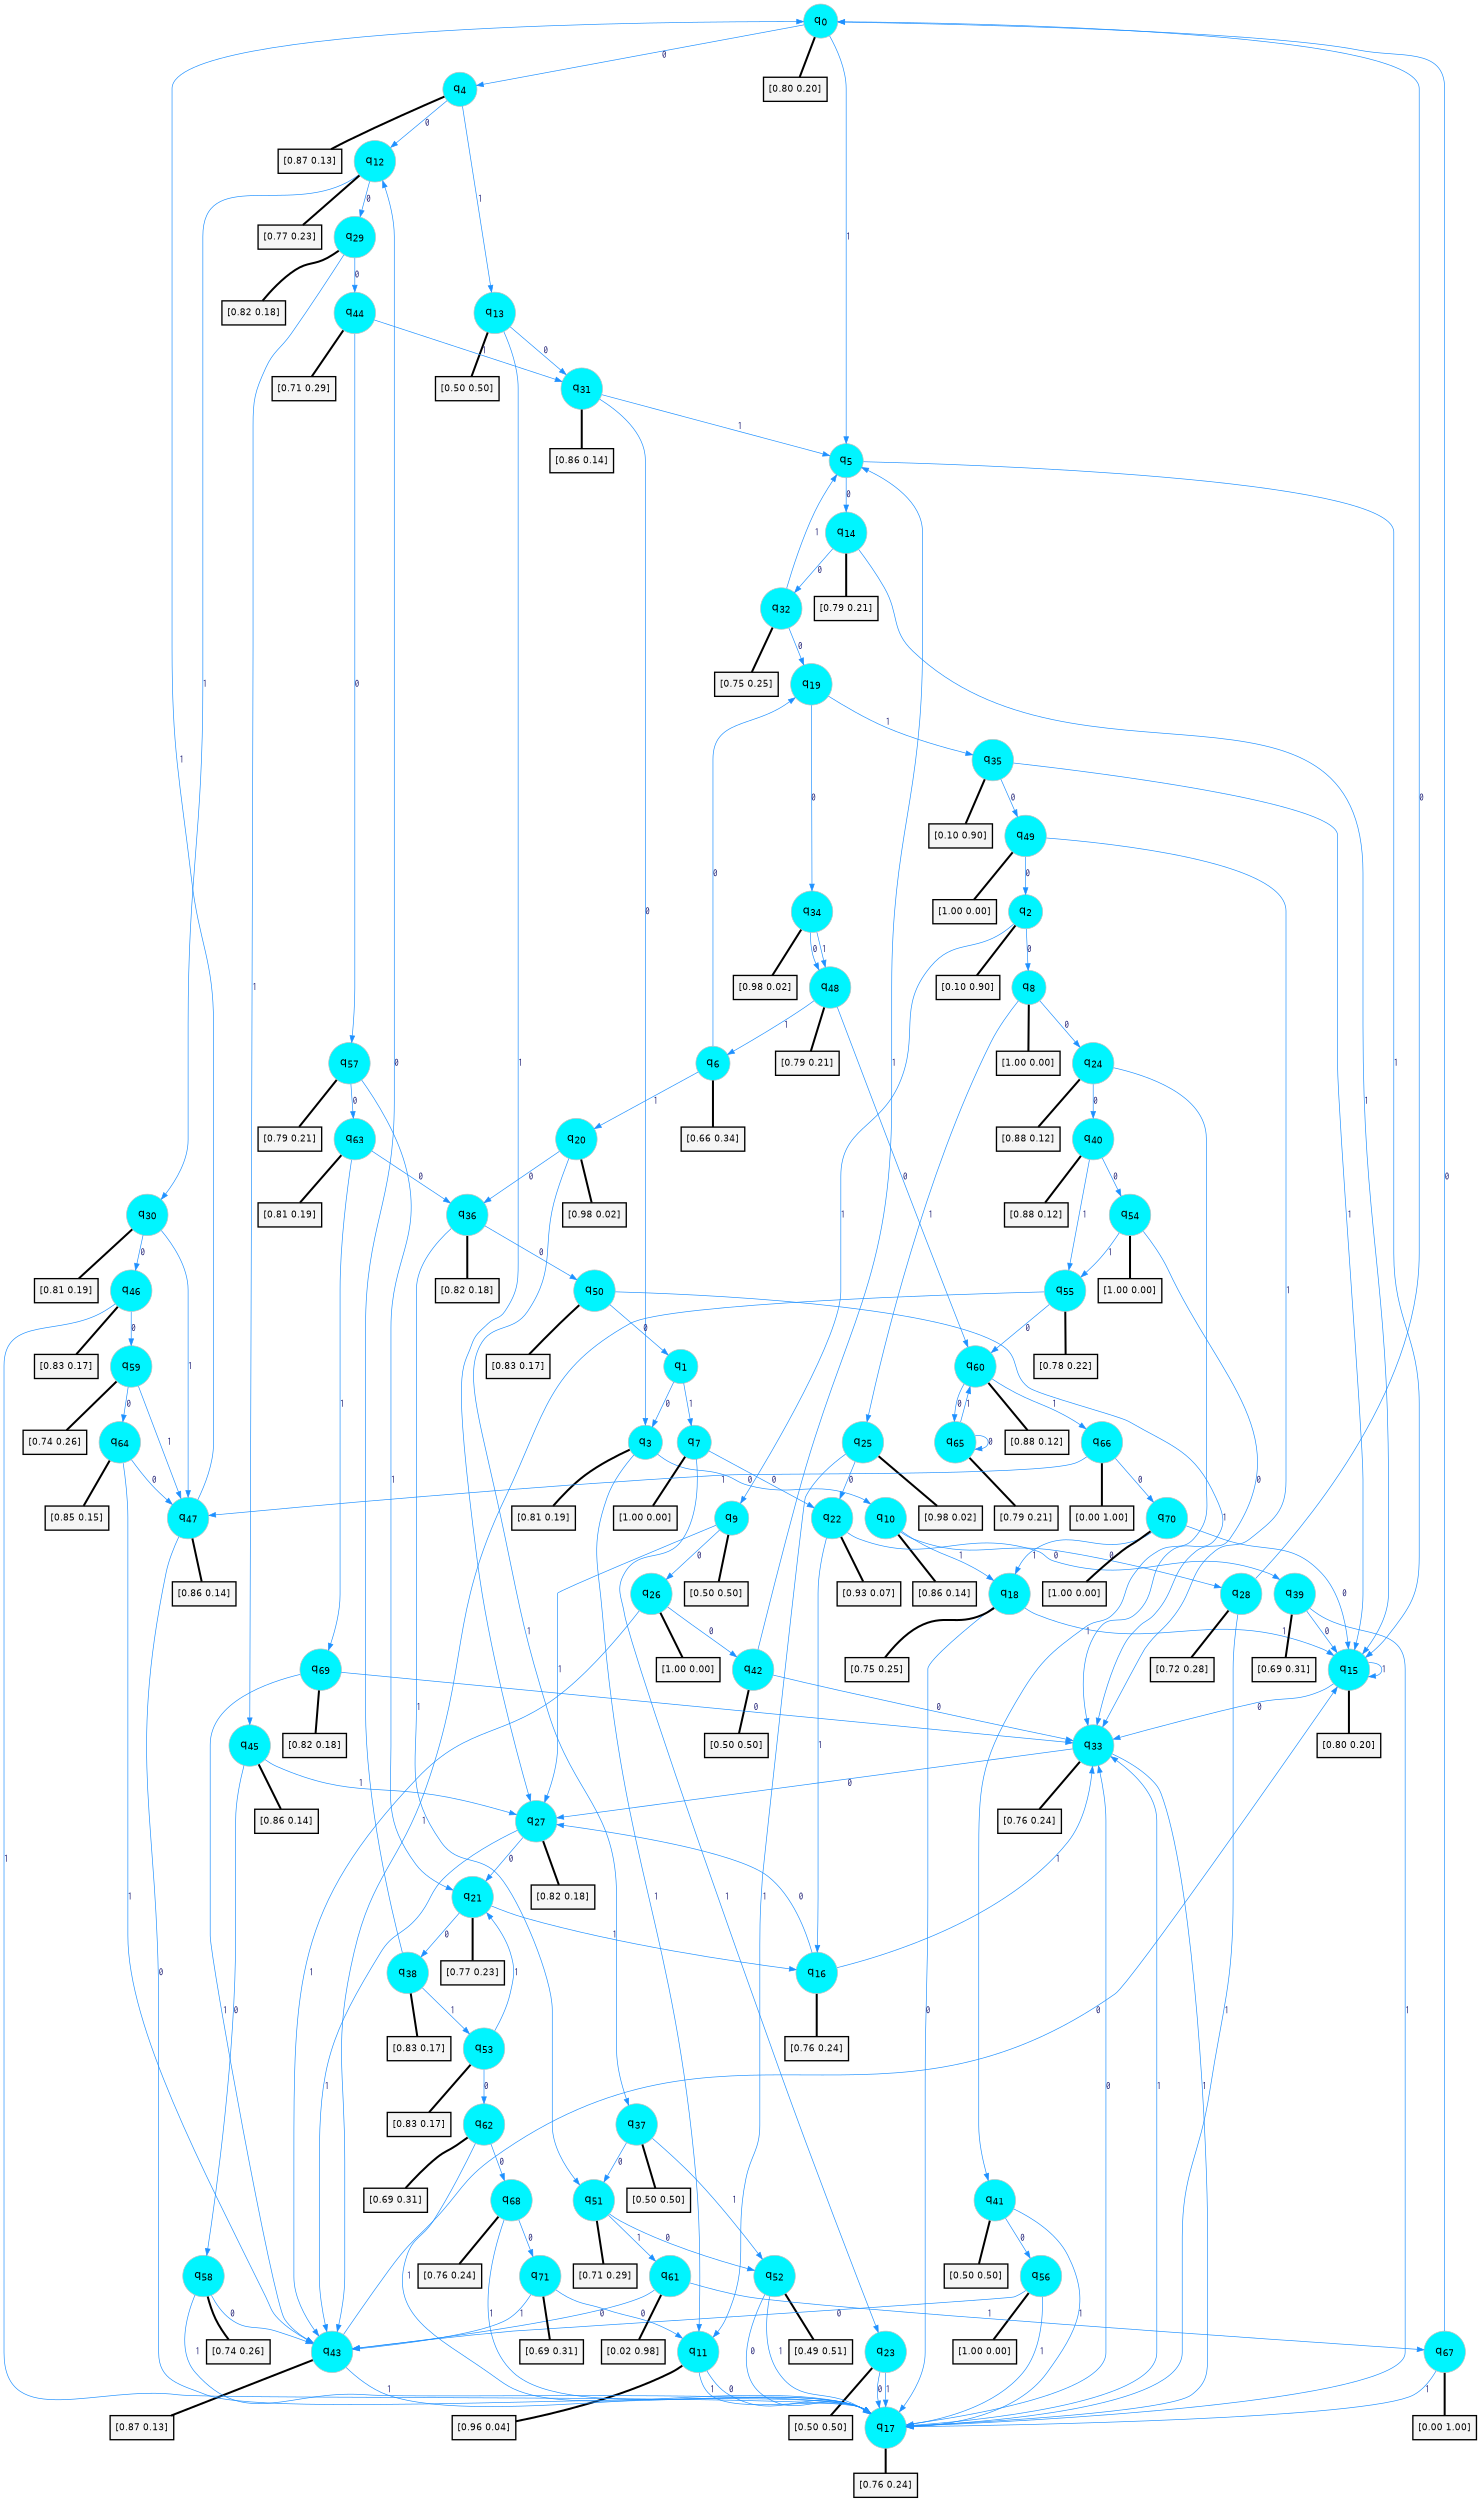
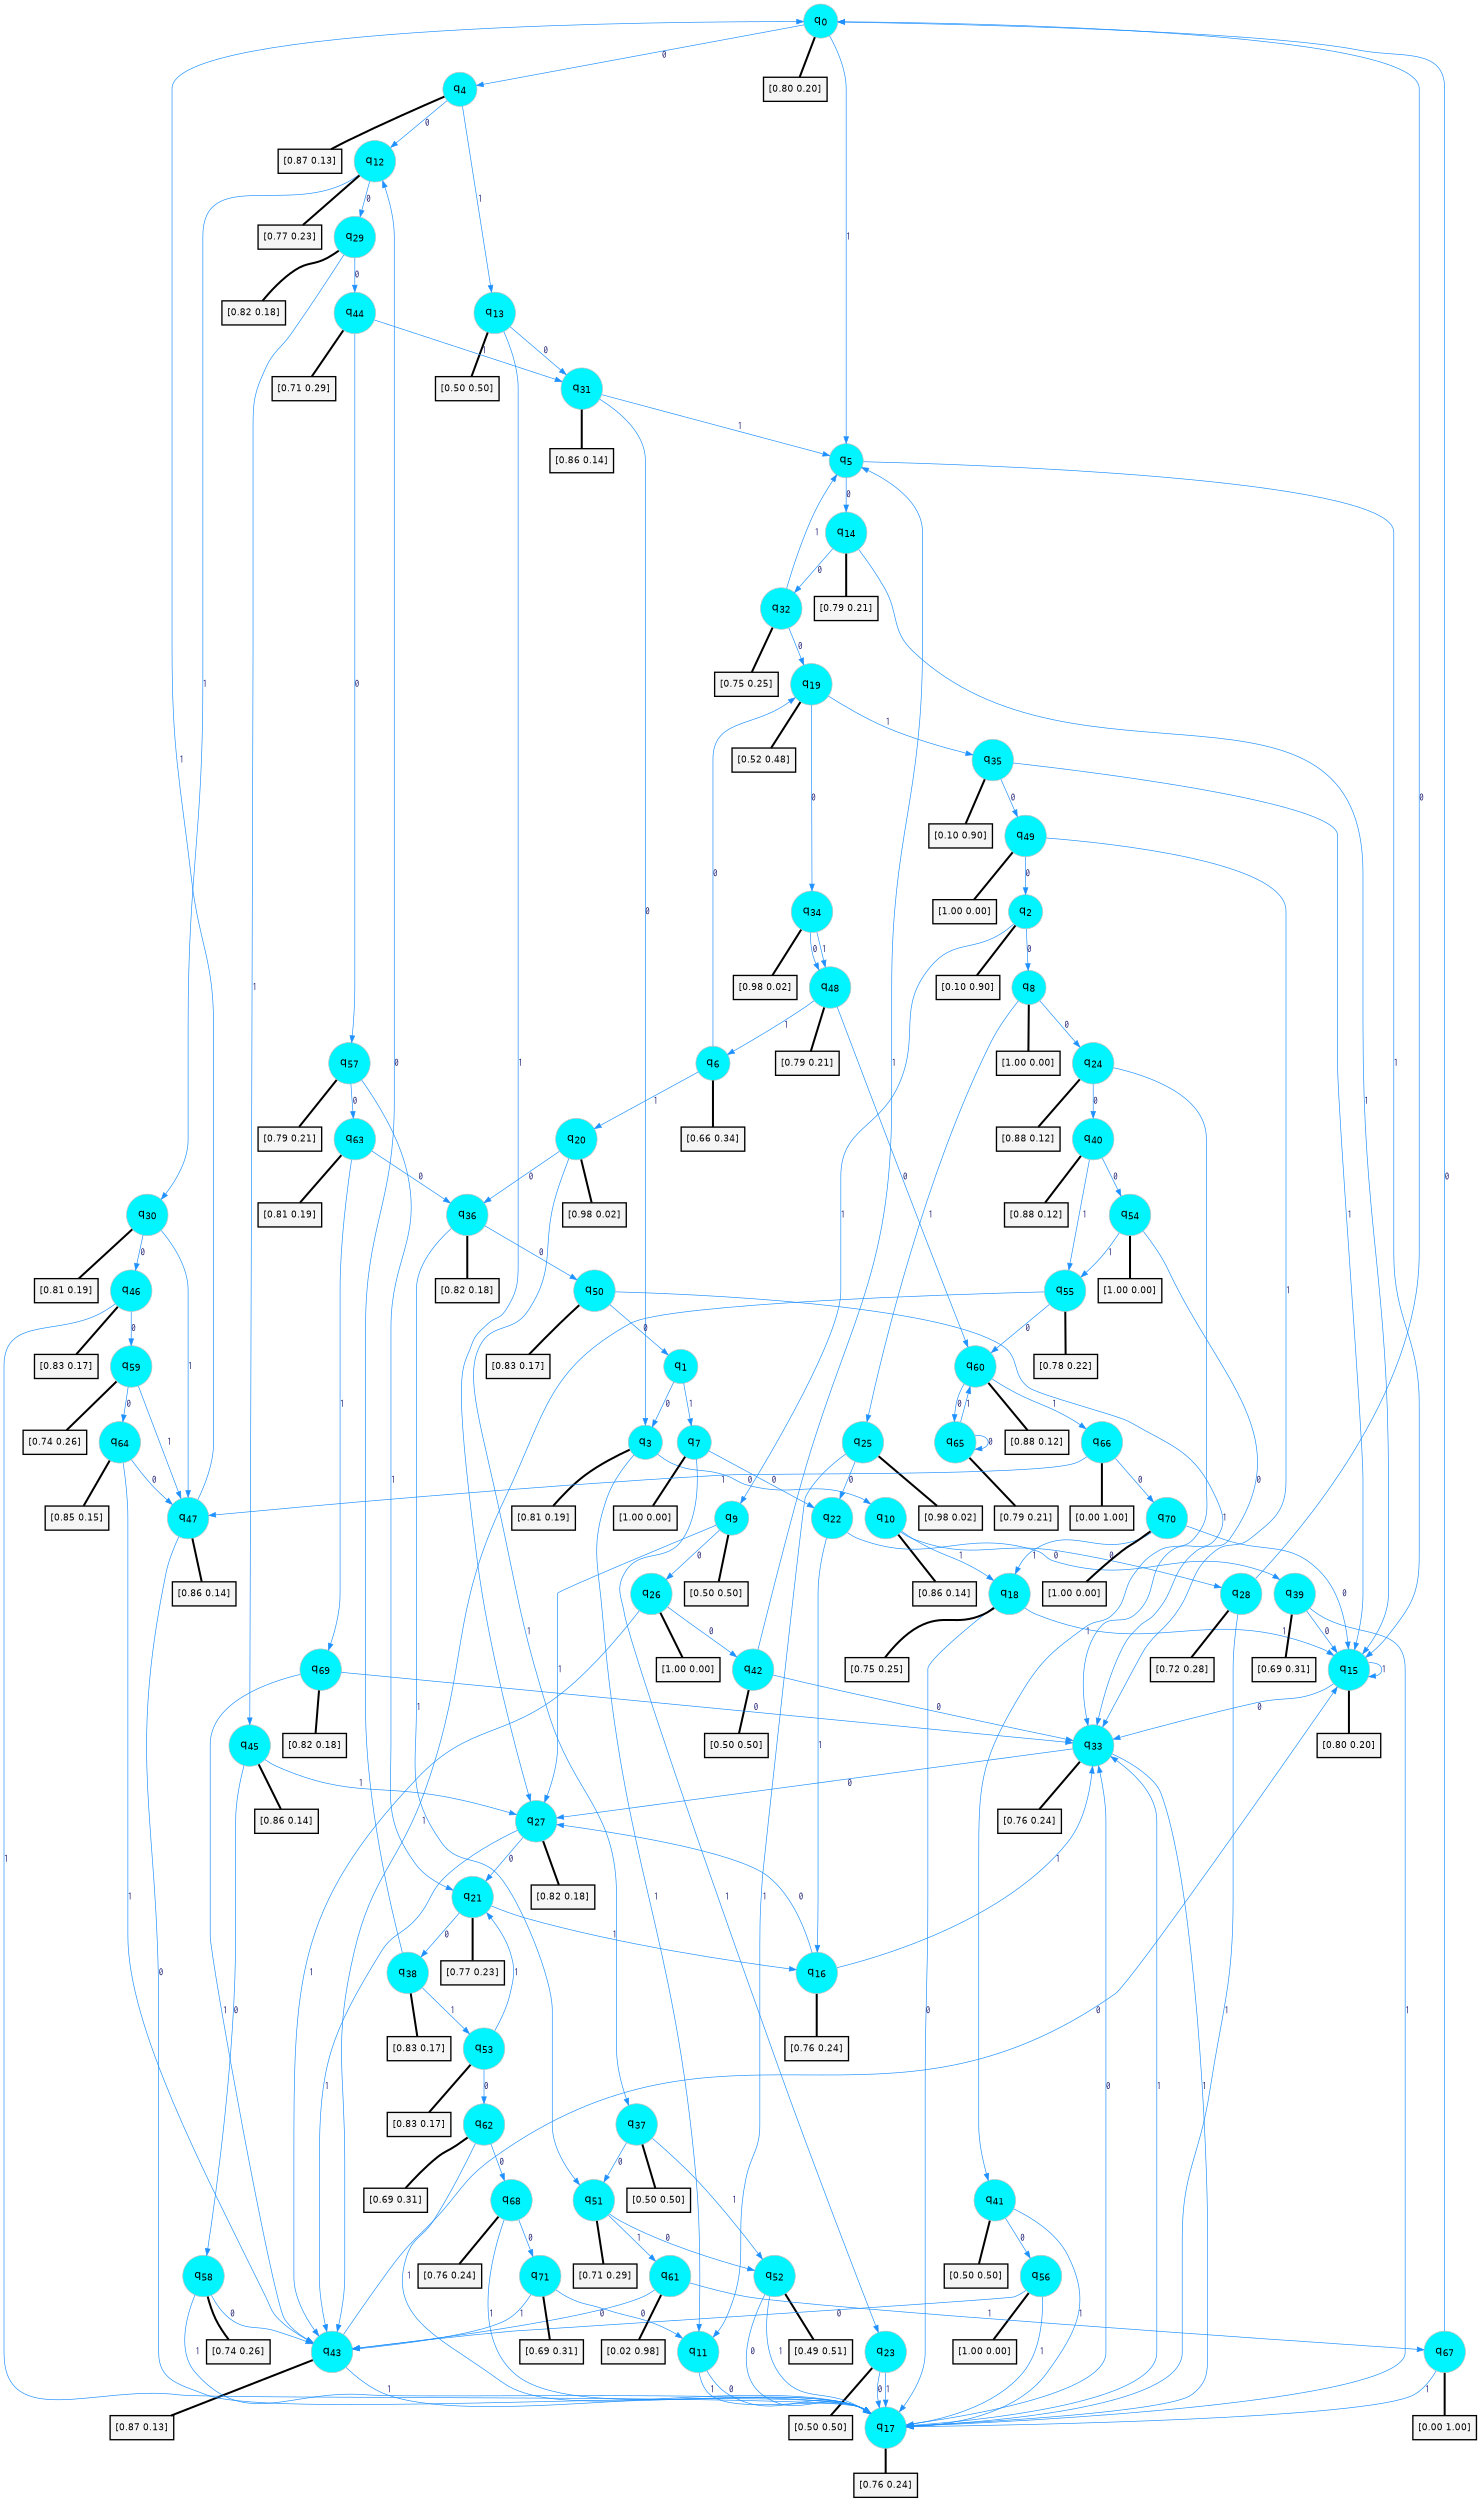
none -> (764, 760)
(869, 1594) -> none
(484, 2428) -> none
